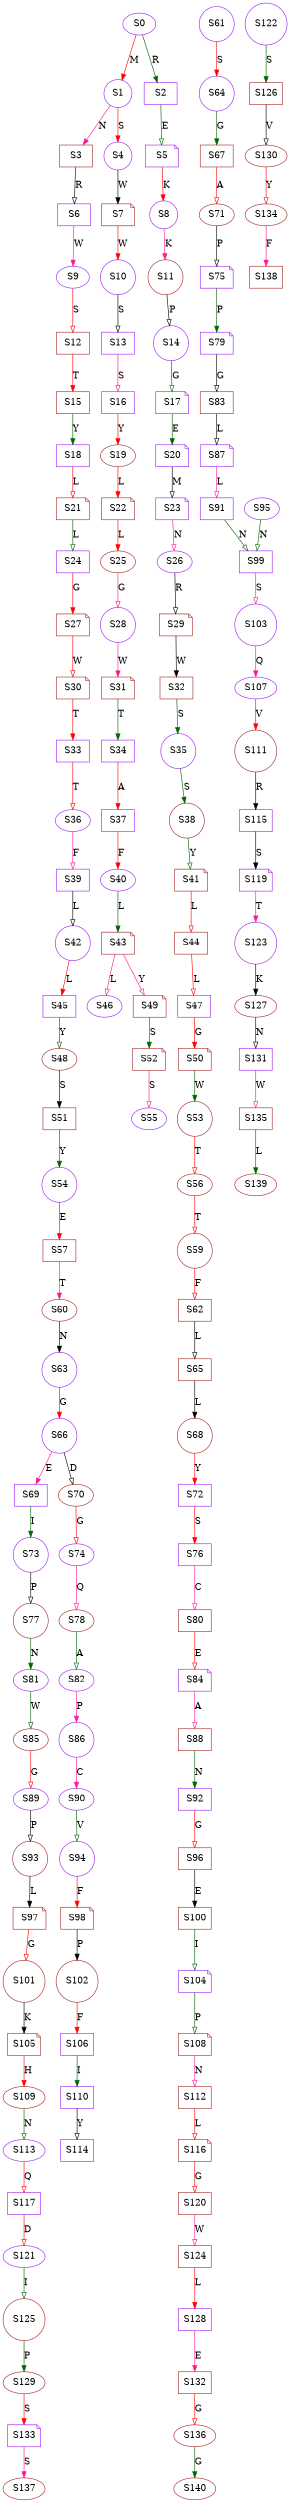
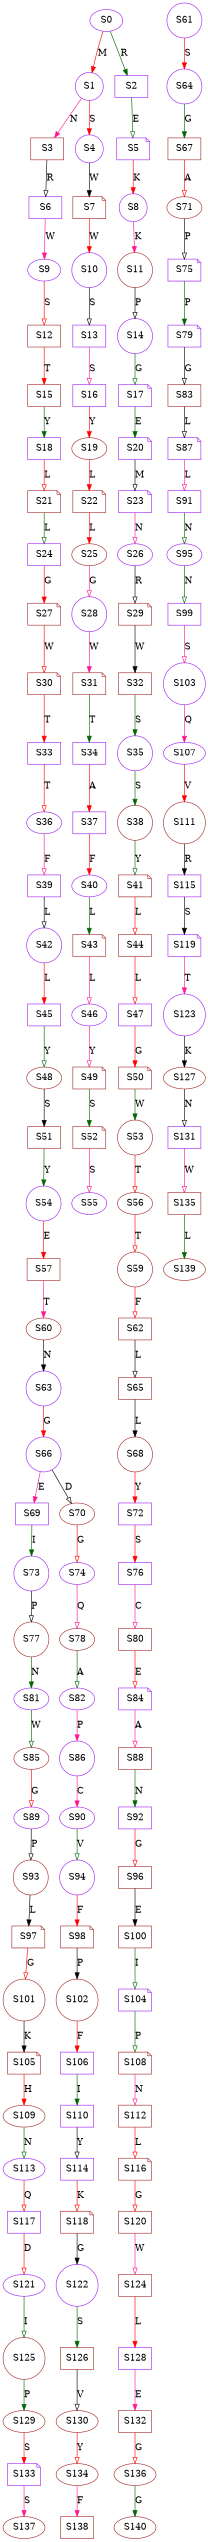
(234, 533) -> (184, 525)
(132, 972) -> (89, 1043)
none -> (77, 2222)
